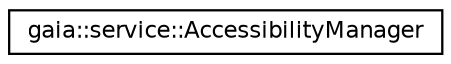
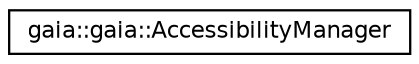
(226, 32) -> (210, 32)
